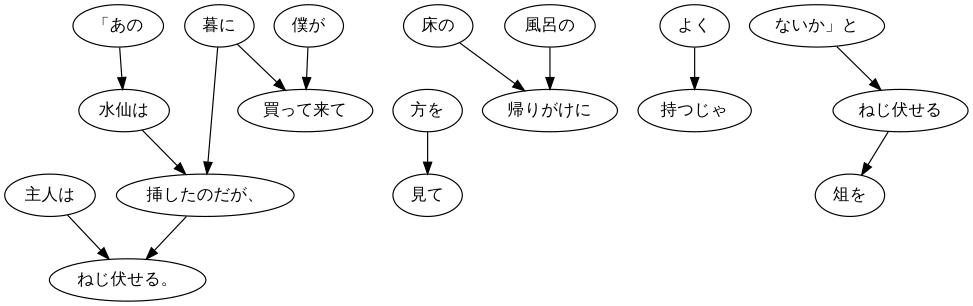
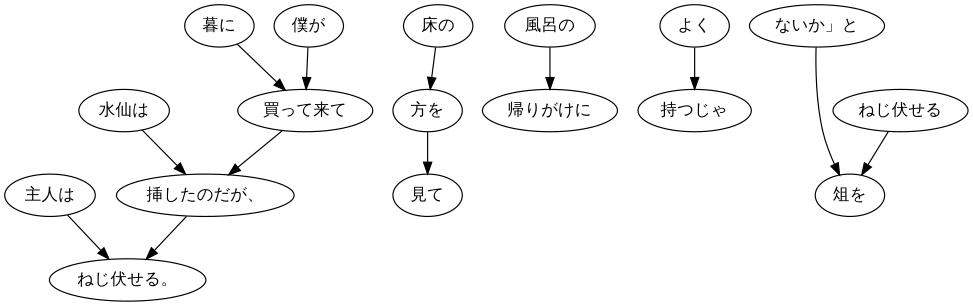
(118, 26) -> none
(487, 63) -> (434, 62)
(855, 64) -> (819, 107)
(213, 105) -> (260, 149)
